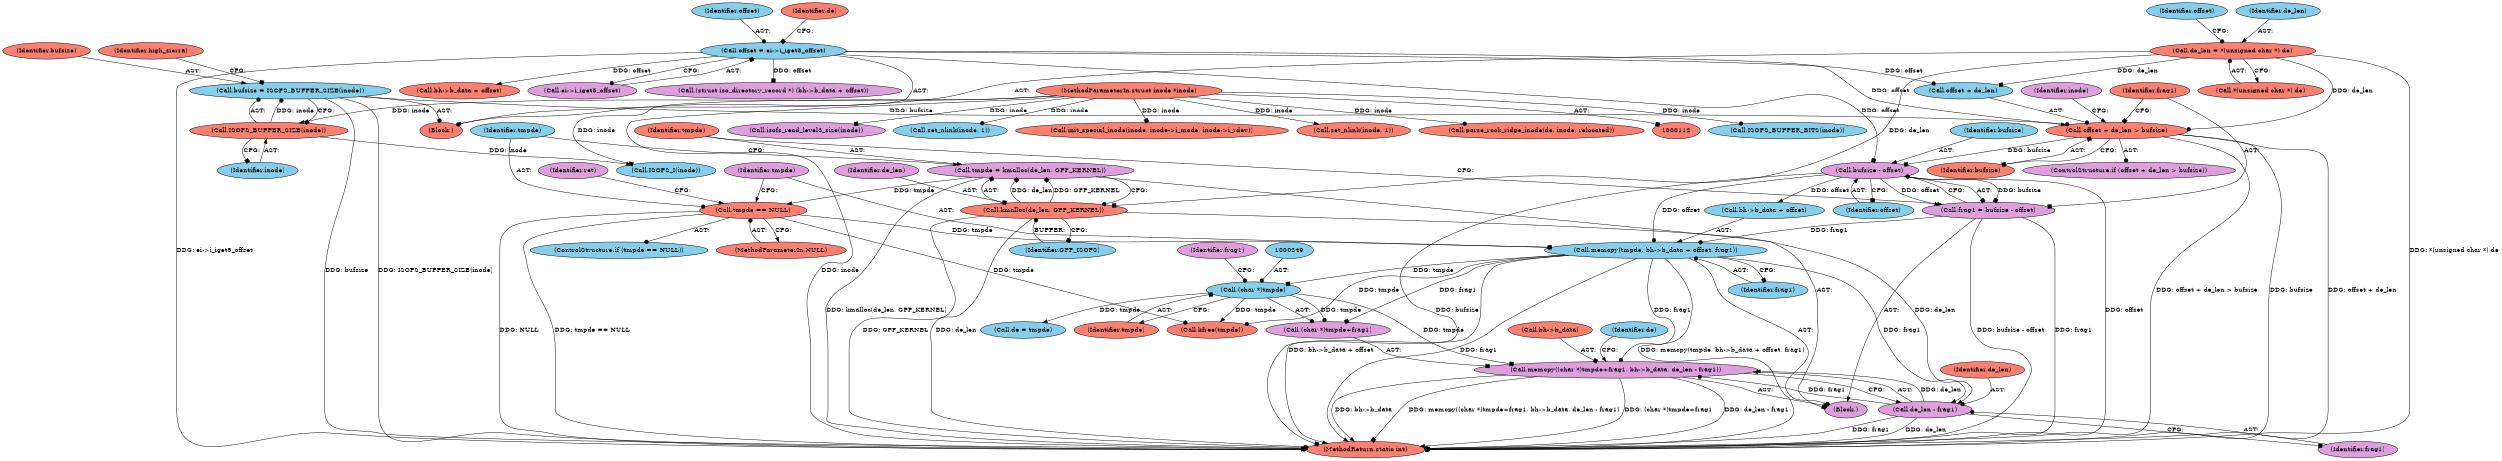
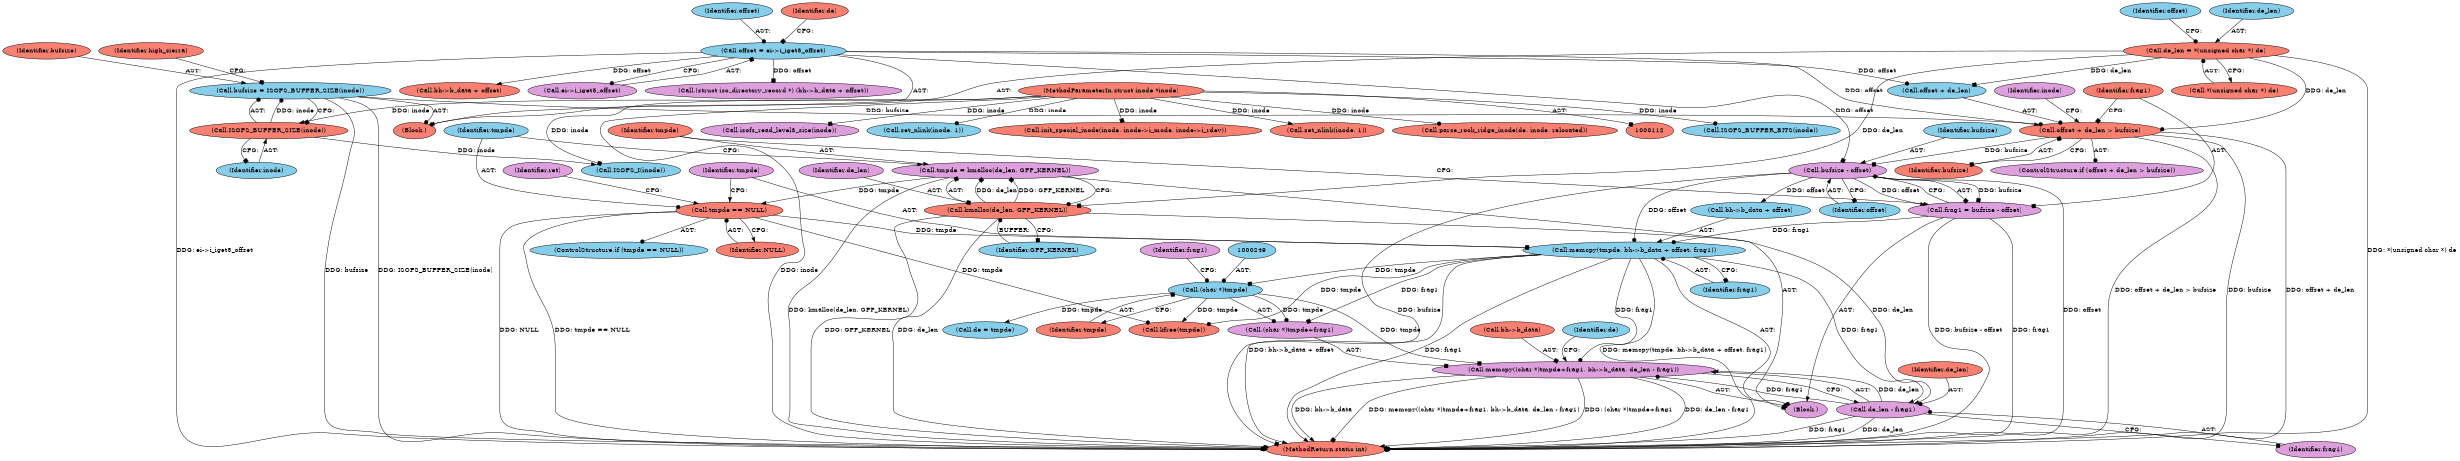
(781, 250) -> (757, 250)
(1063, 250) -> (1037, 250)
